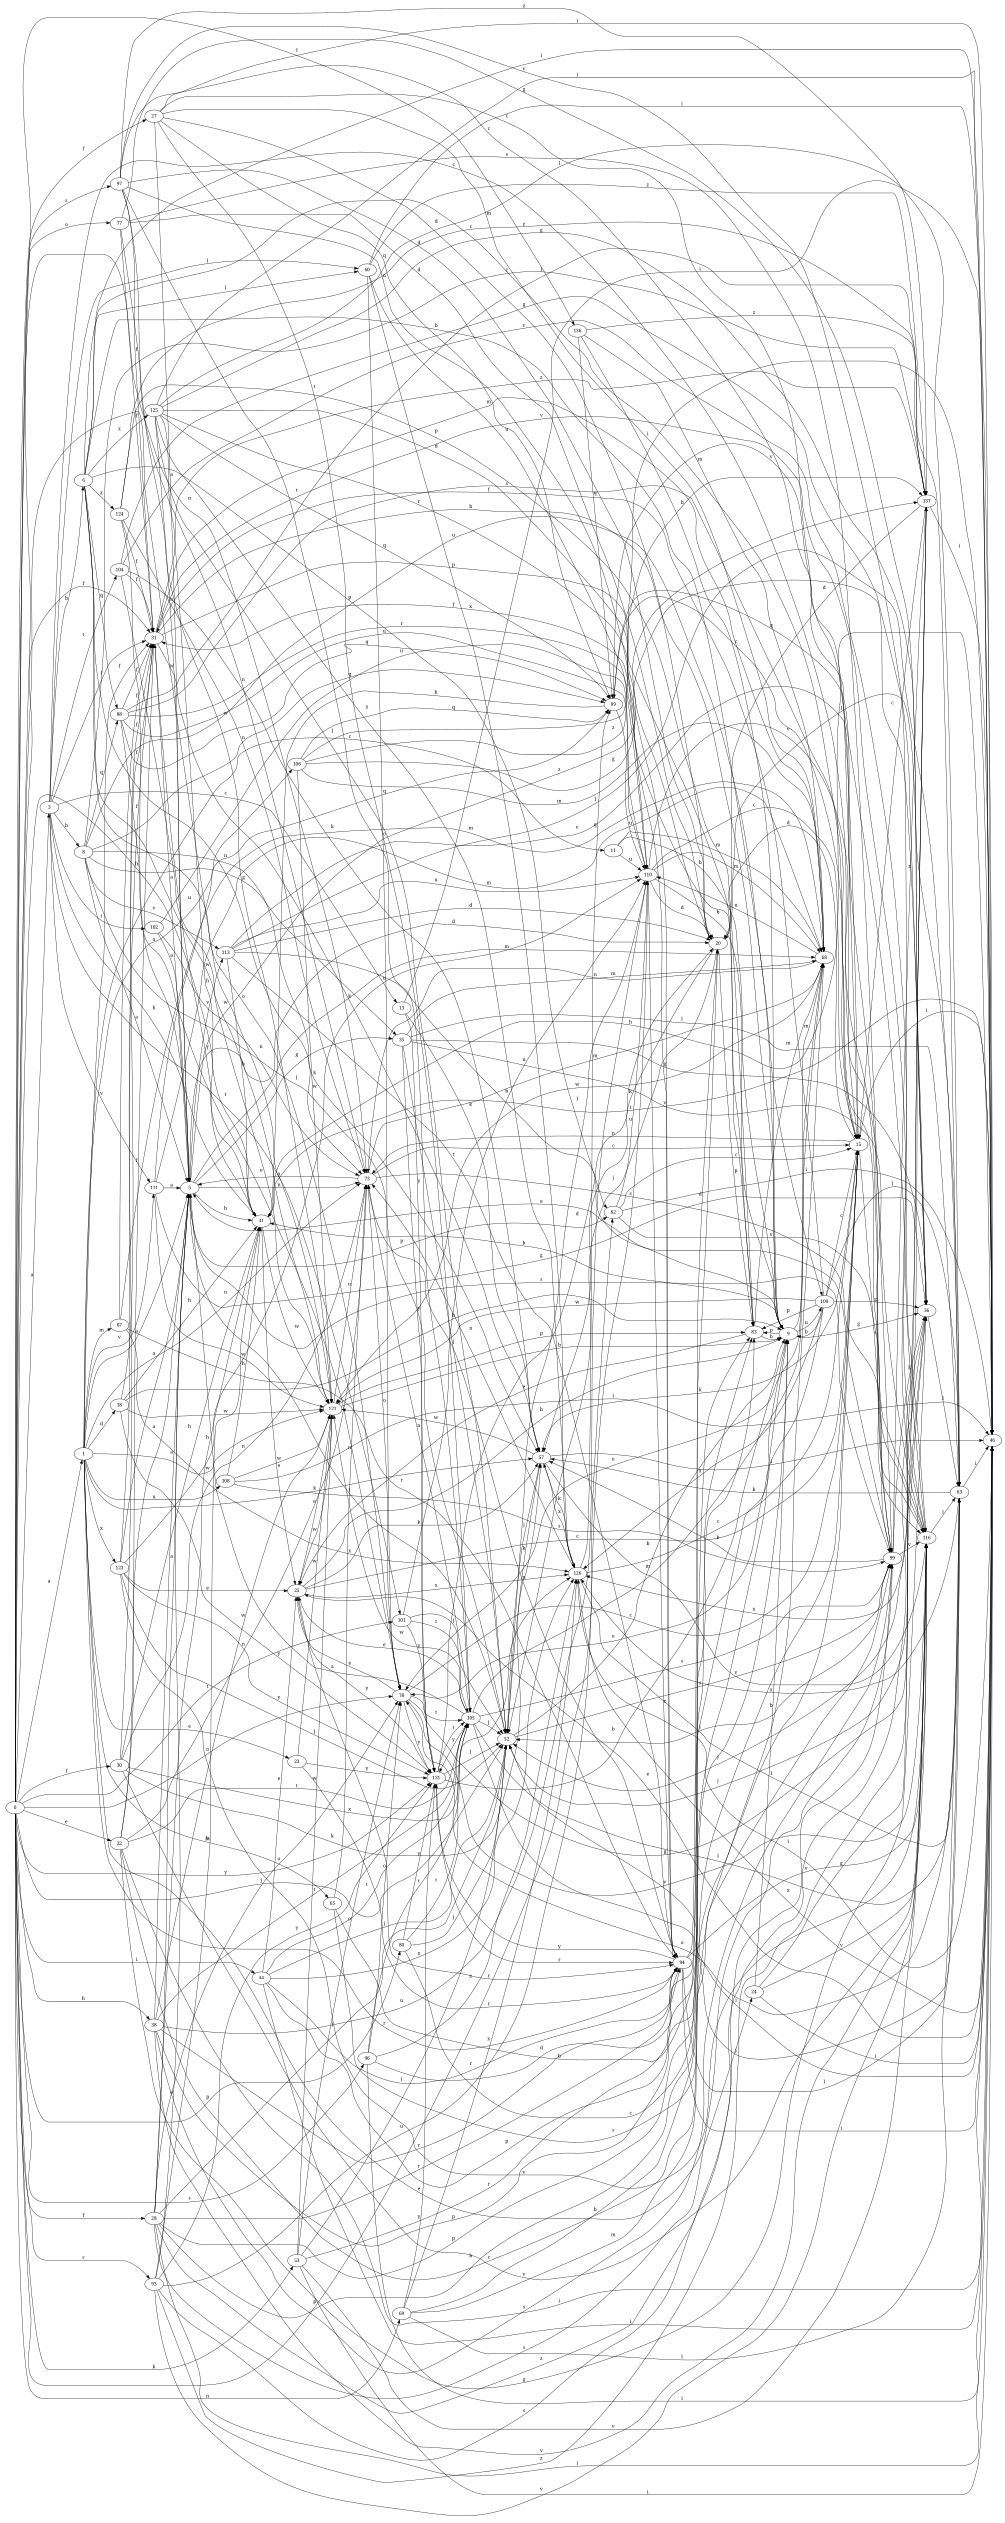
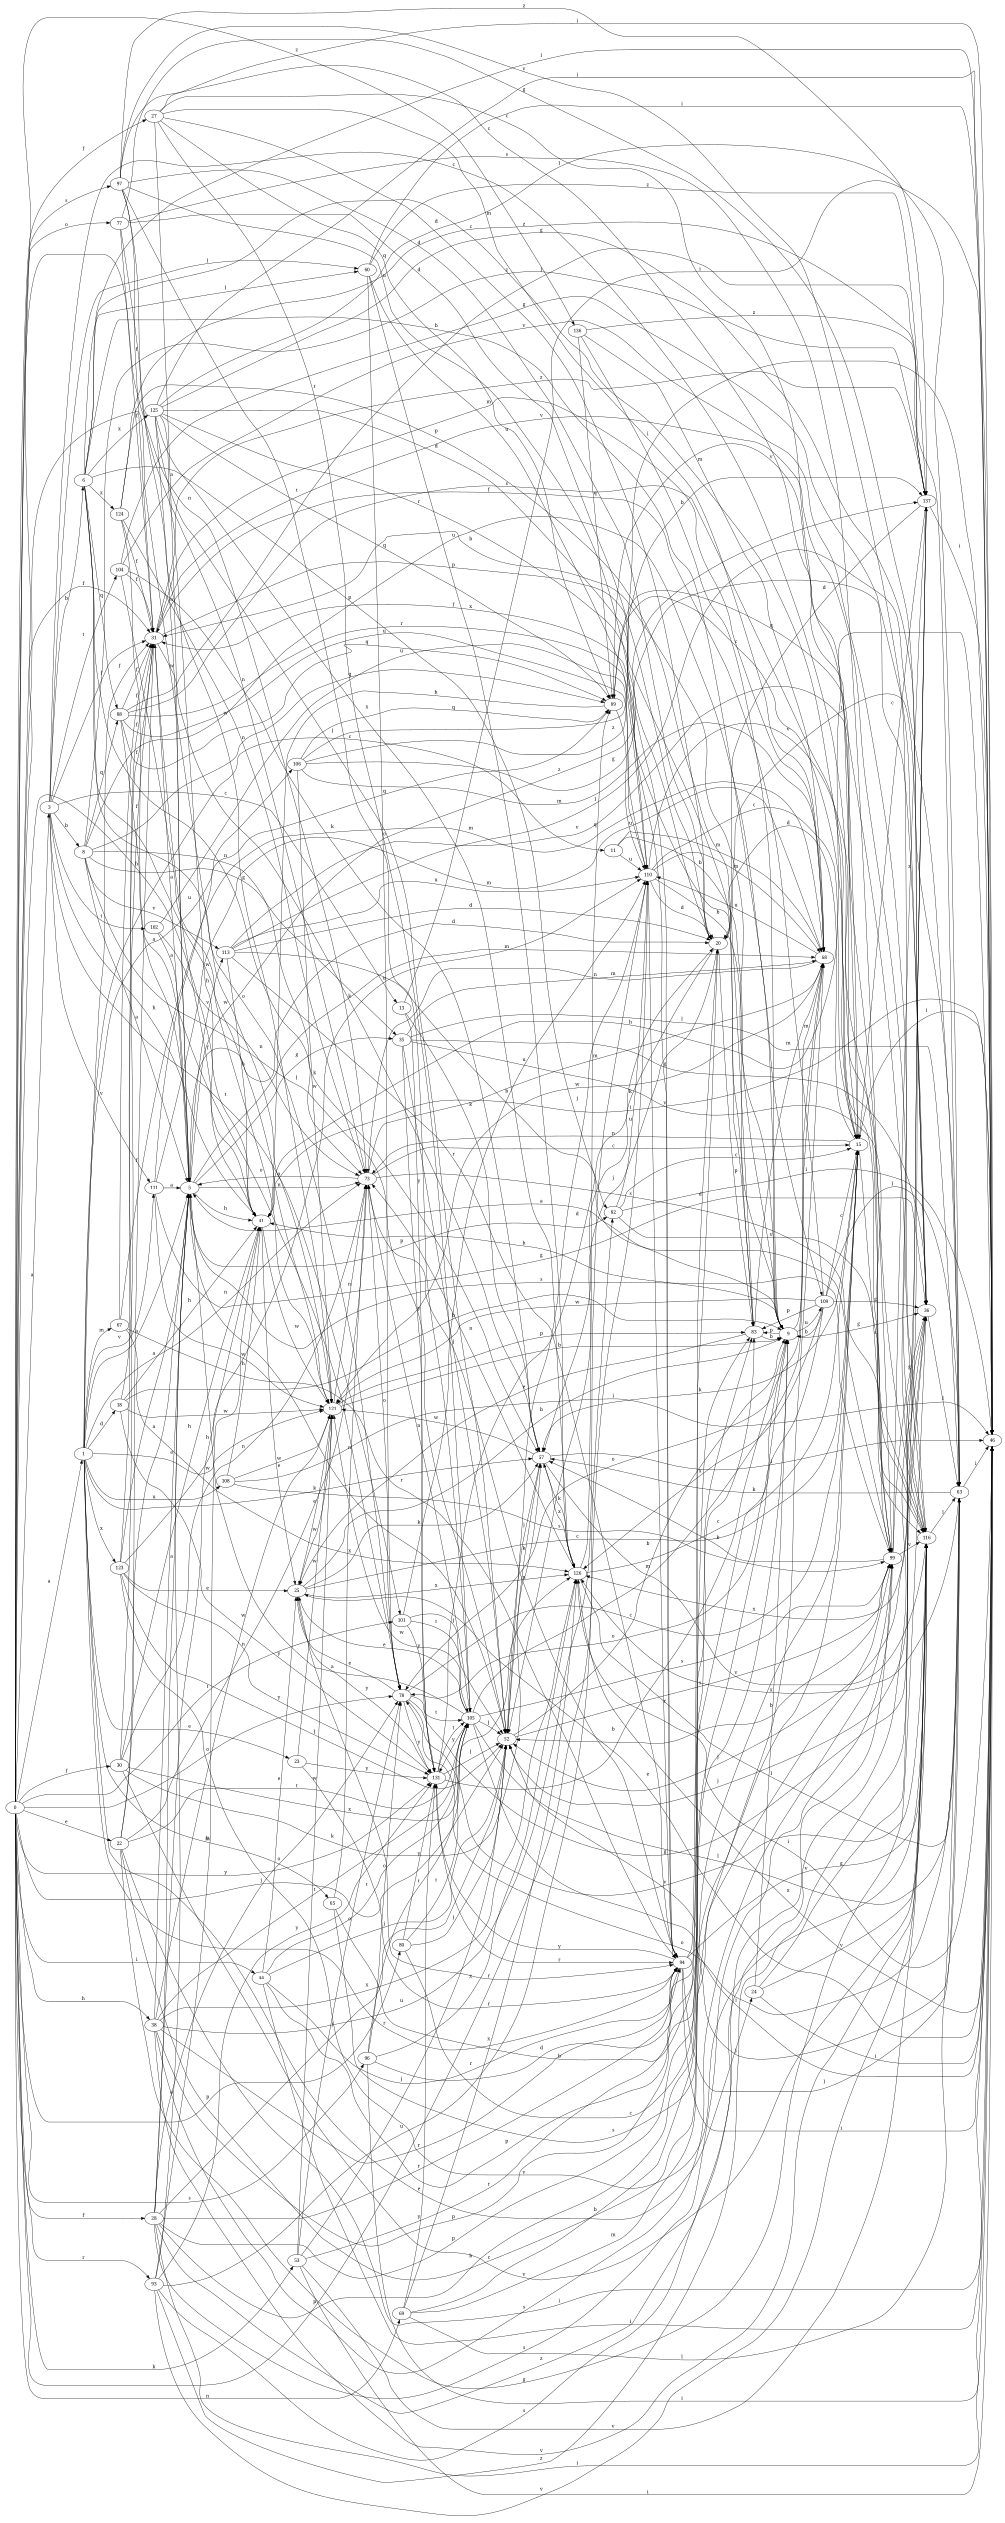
(693, 673) -> (694, 707)
(494, 1869) -> (492, 1906)
